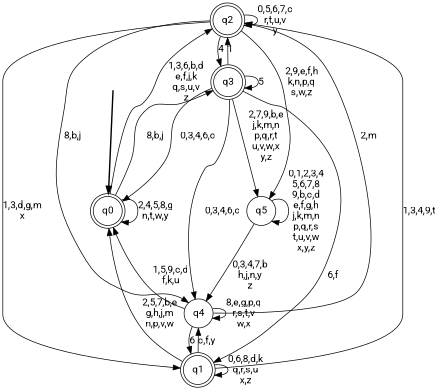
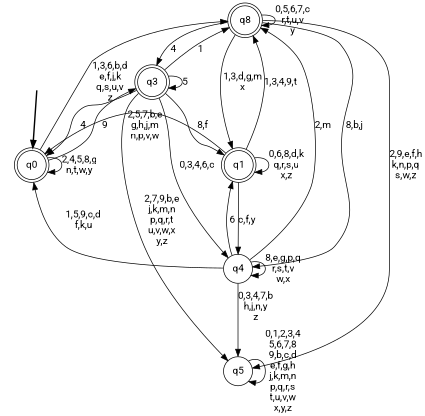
(227, 20) -> (245, 20)
(155, 136) -> (105, 125)
(198, 136) -> (83, 125)
(233, 260) -> (238, 316)
(333, 275) -> (203, 125)
